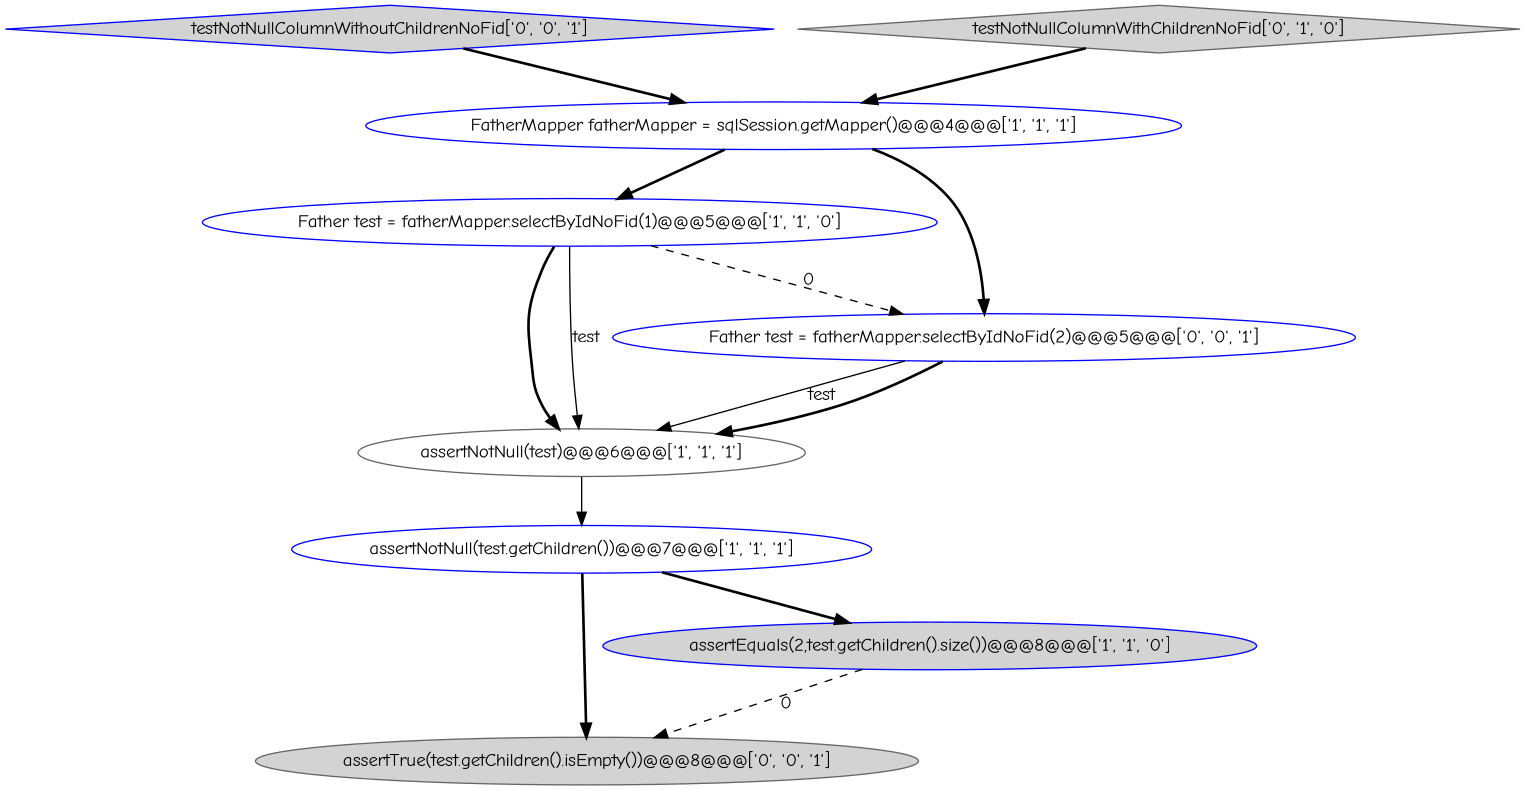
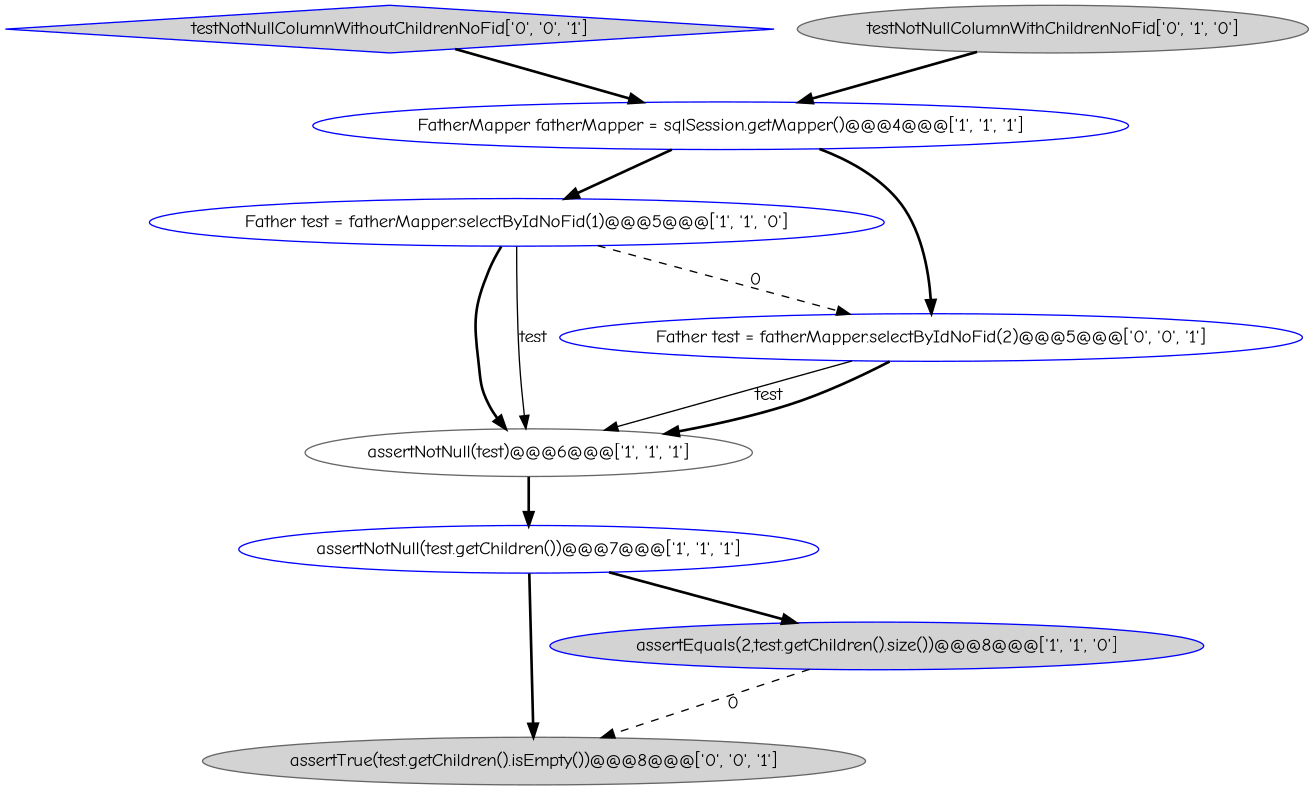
(1159, 29) -> (1053, 29)
(582, 494) -> (529, 494)
